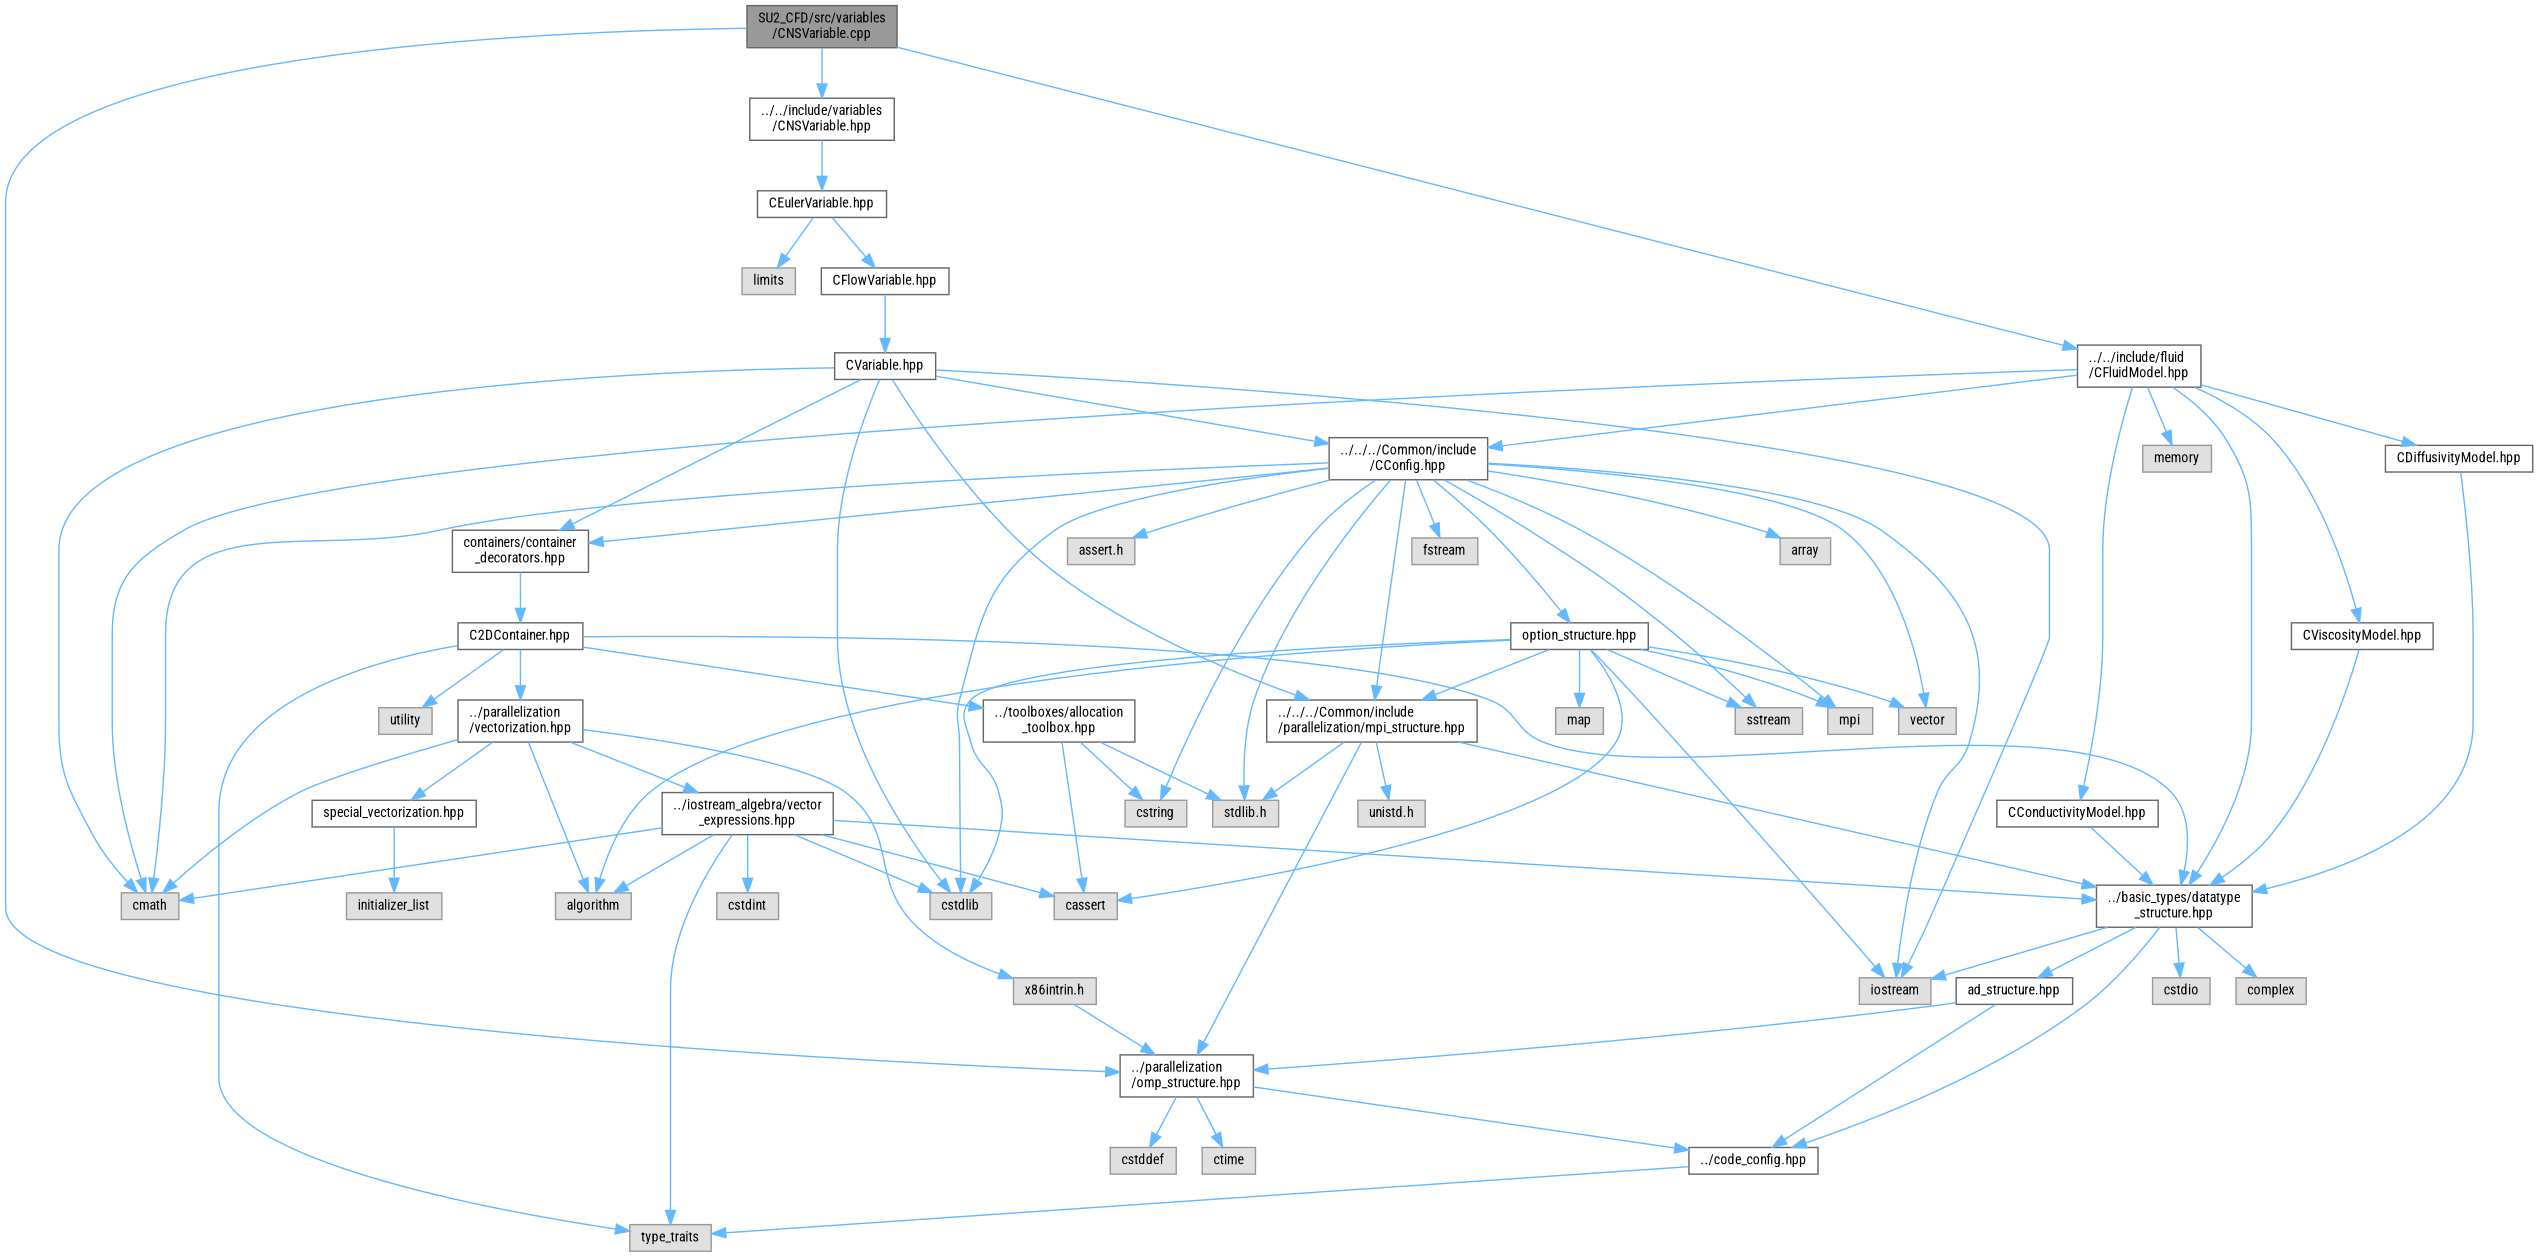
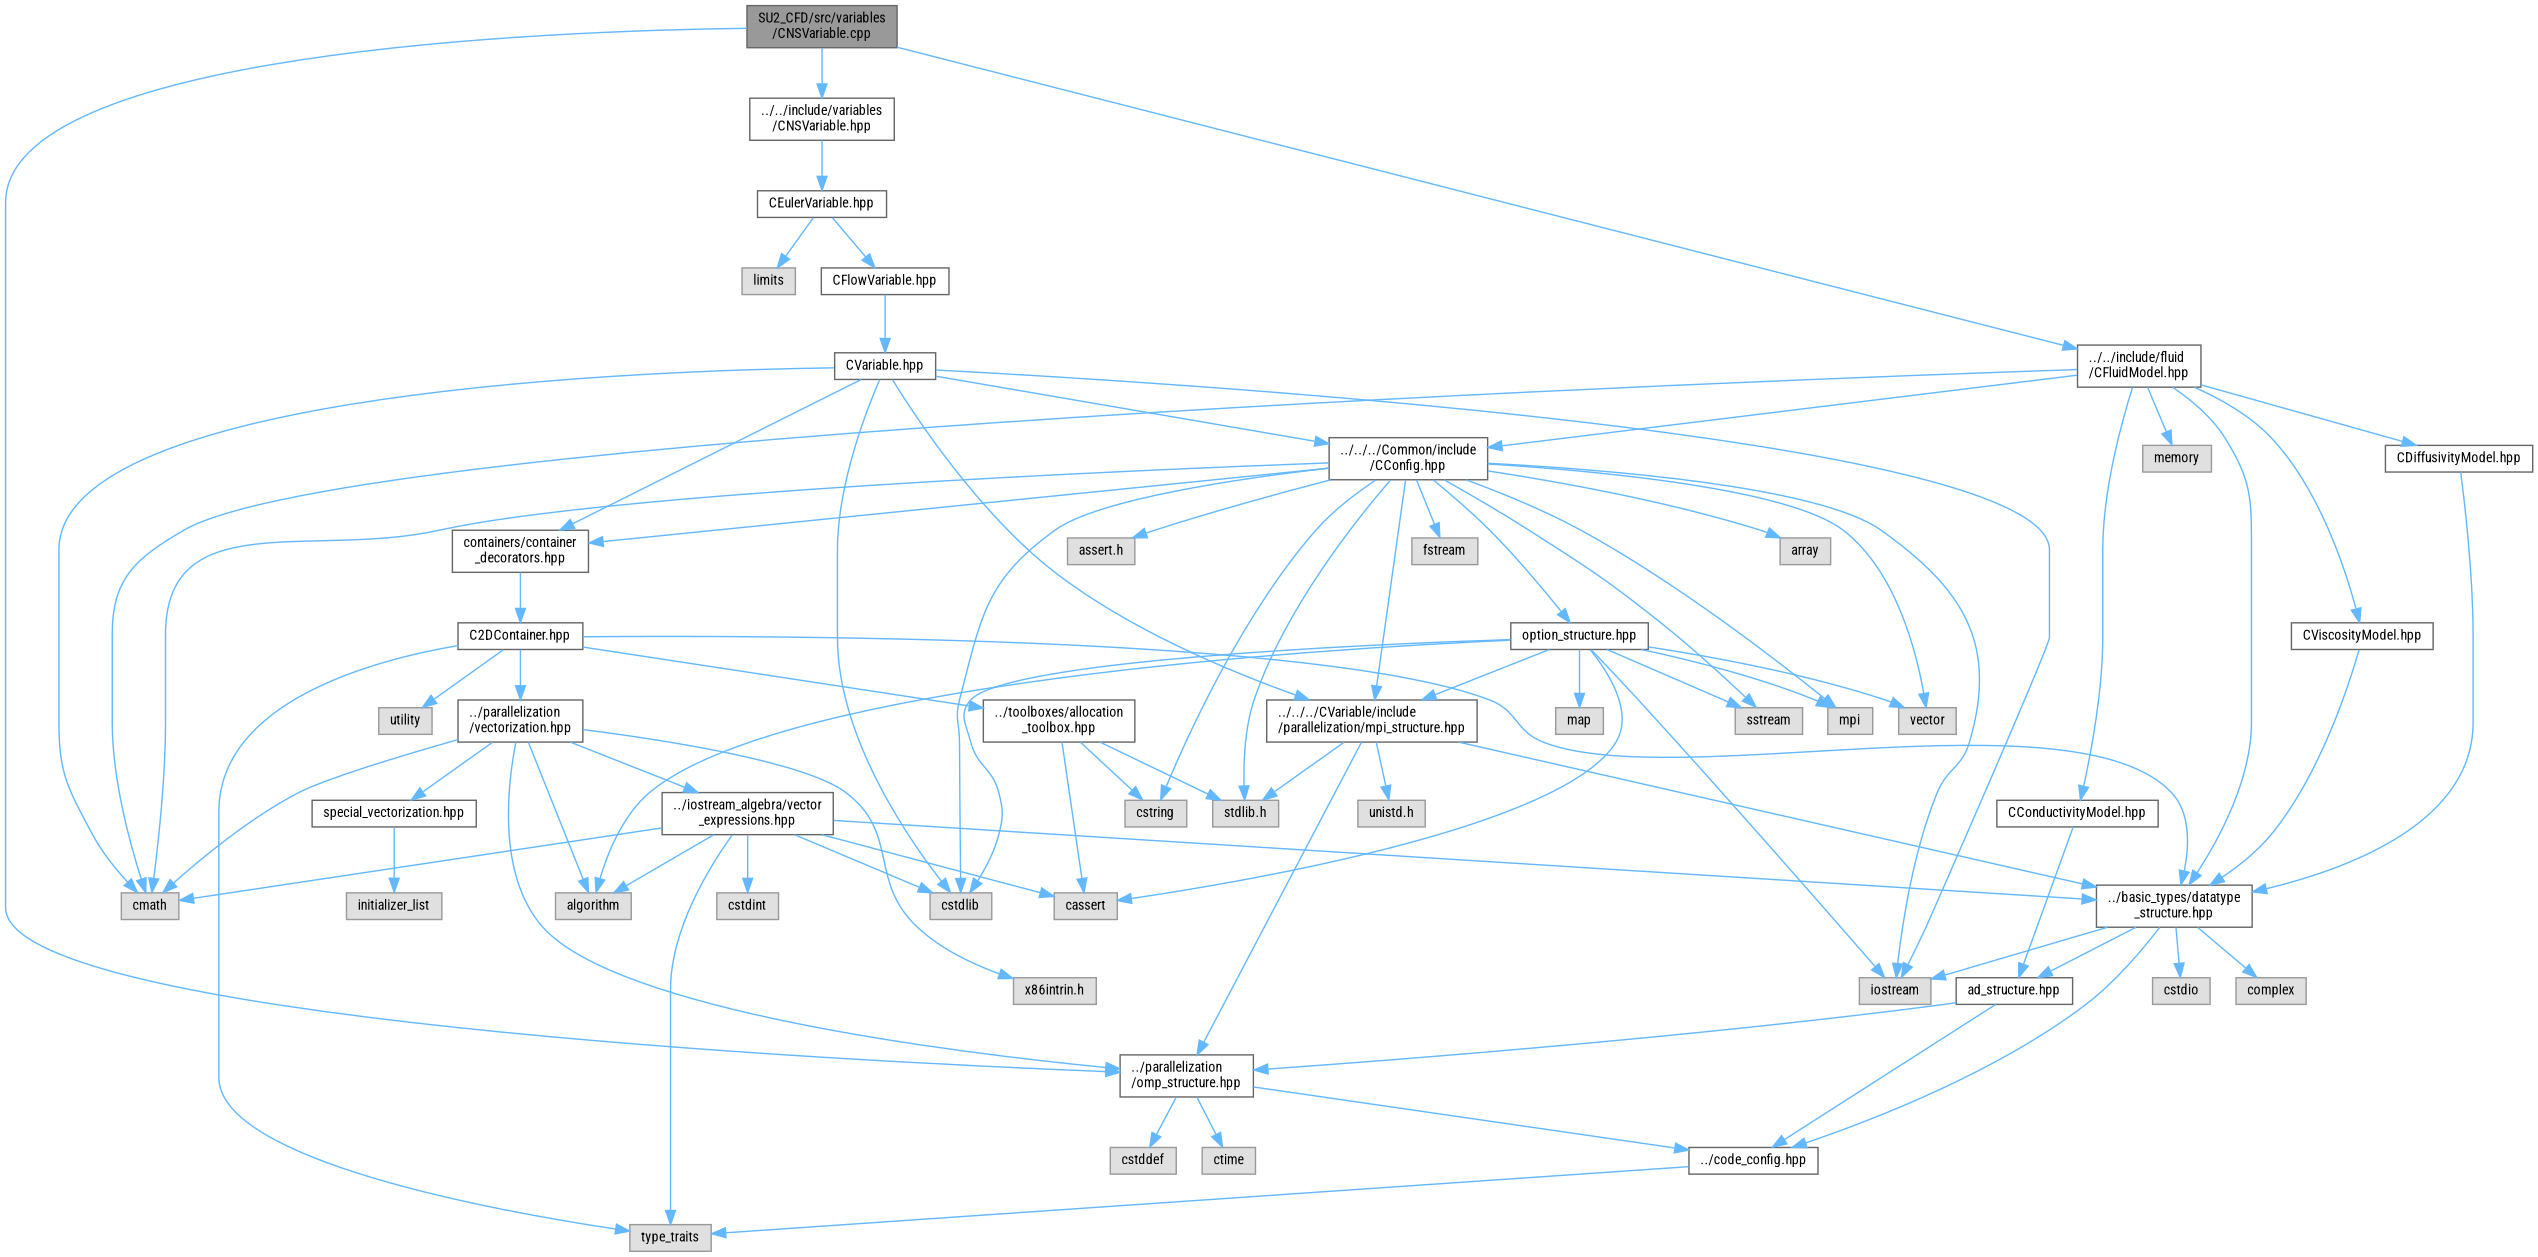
(1372, 721) -> (1372, 721)
(2116, 851) -> (2045, 906)
(1108, 1026) -> (721, 1006)
